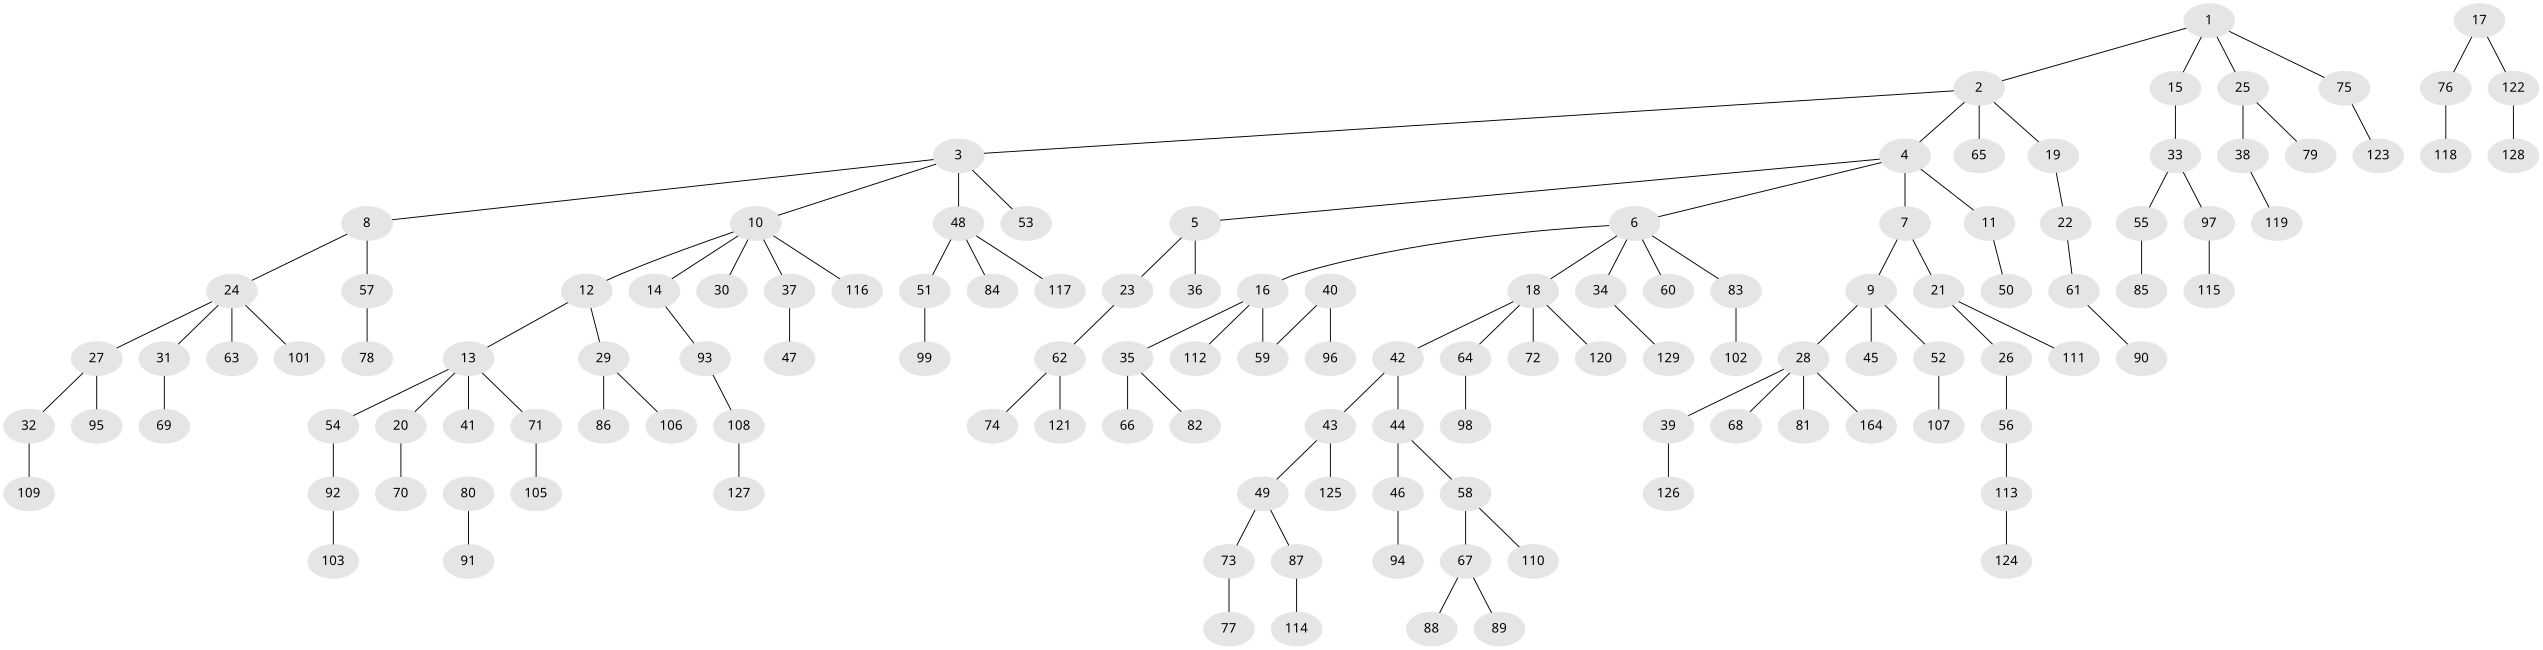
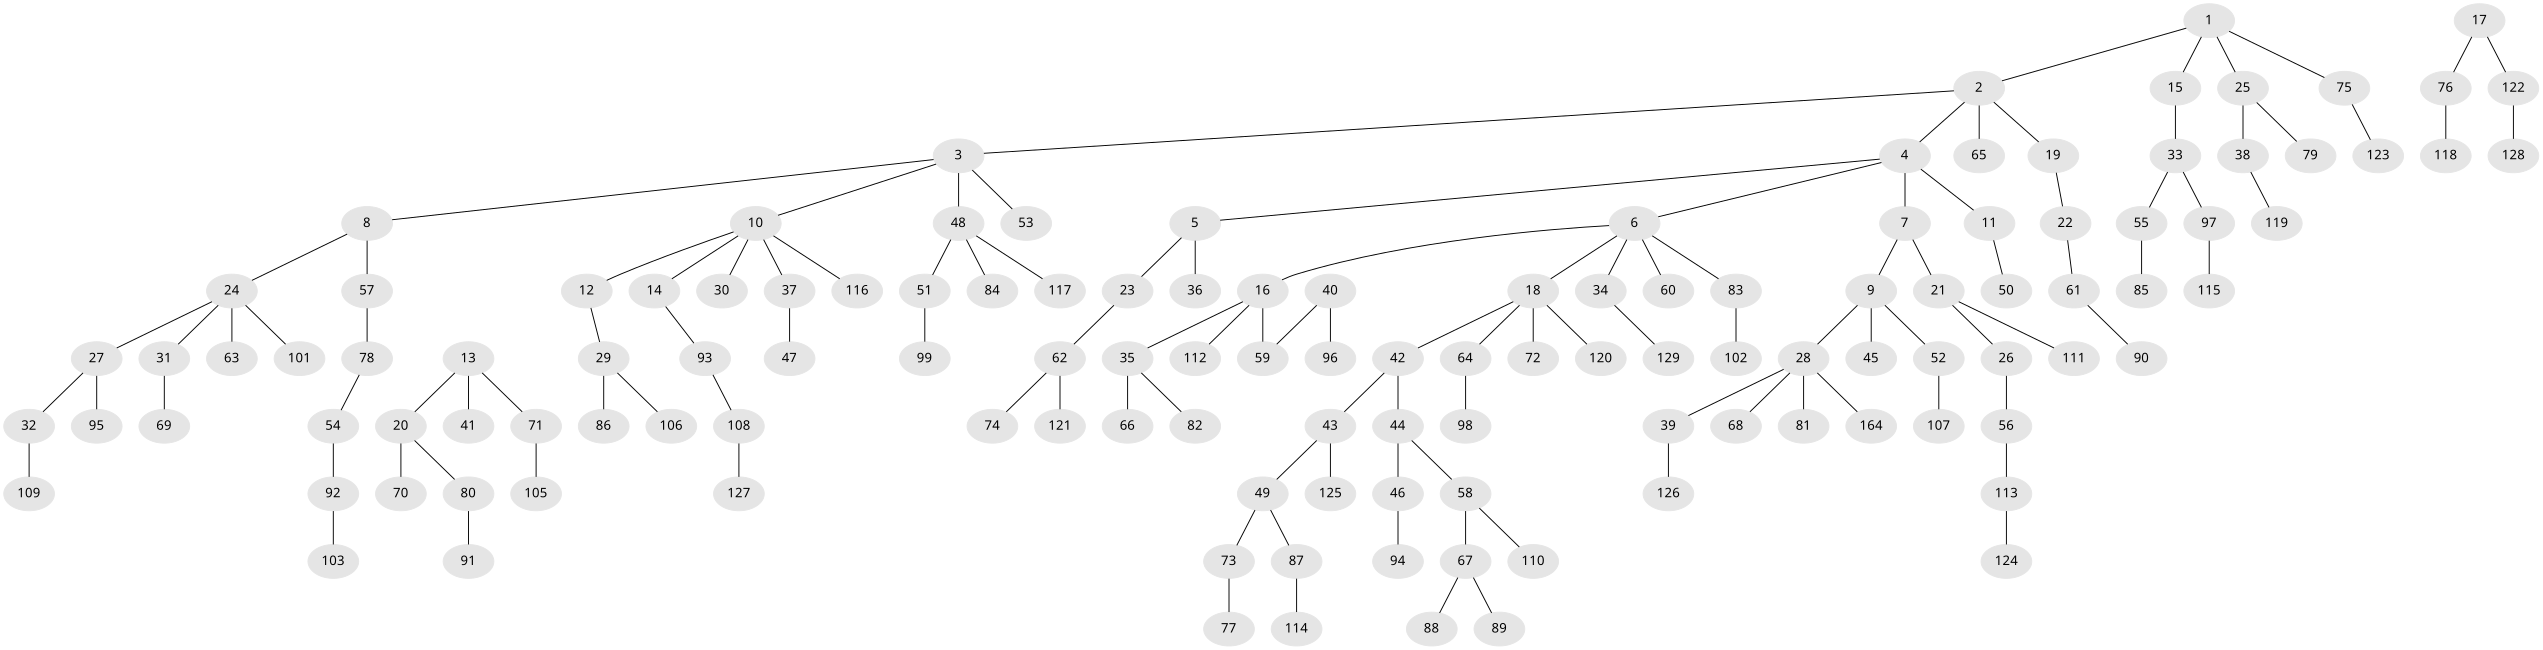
(528, 325) -> none
(401, 392) -> (350, 392)
none -> (435, 460)
